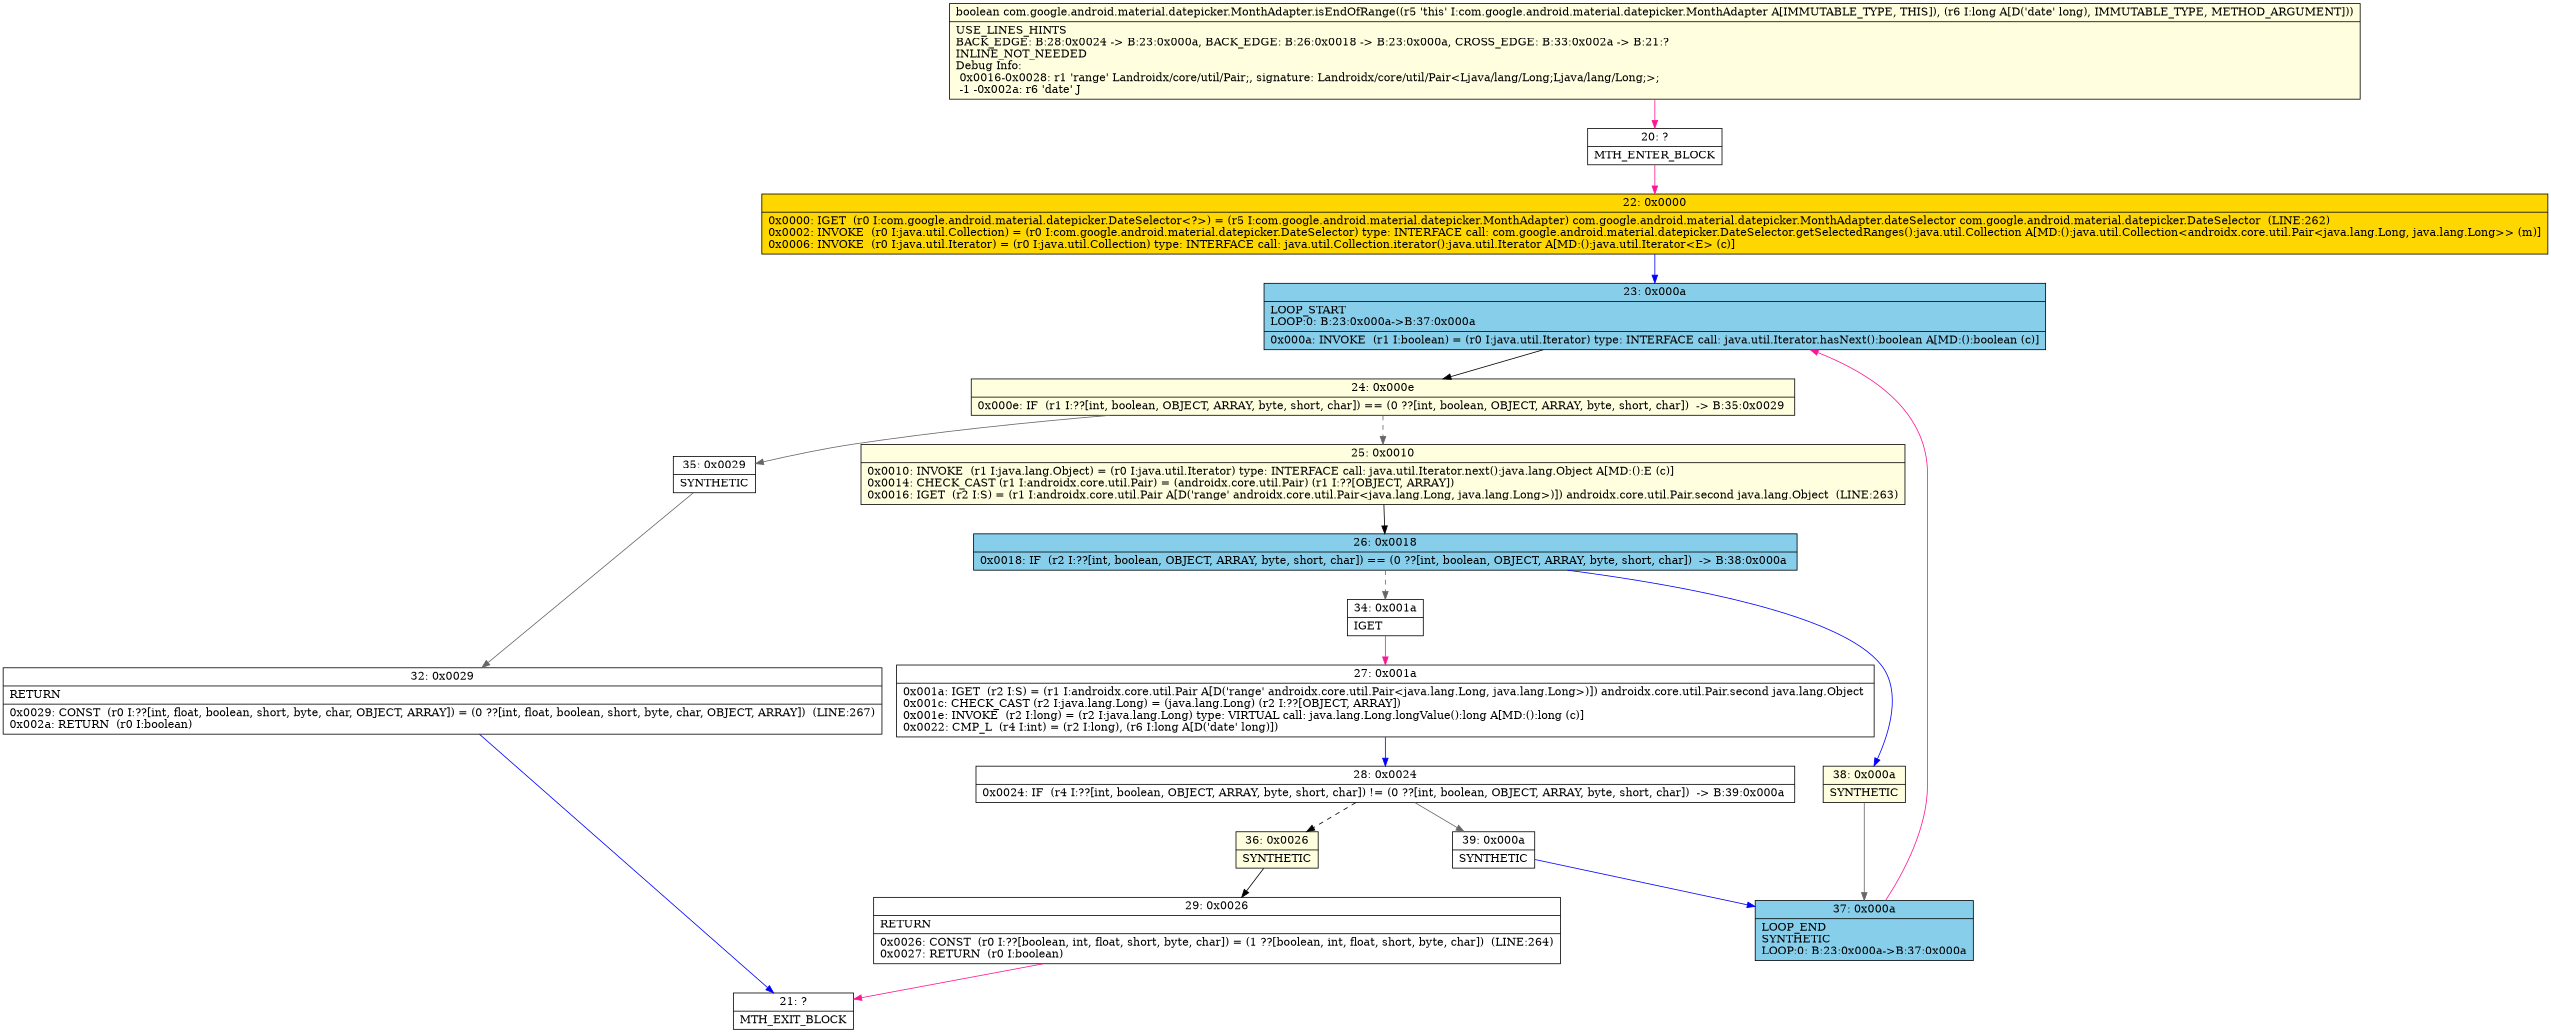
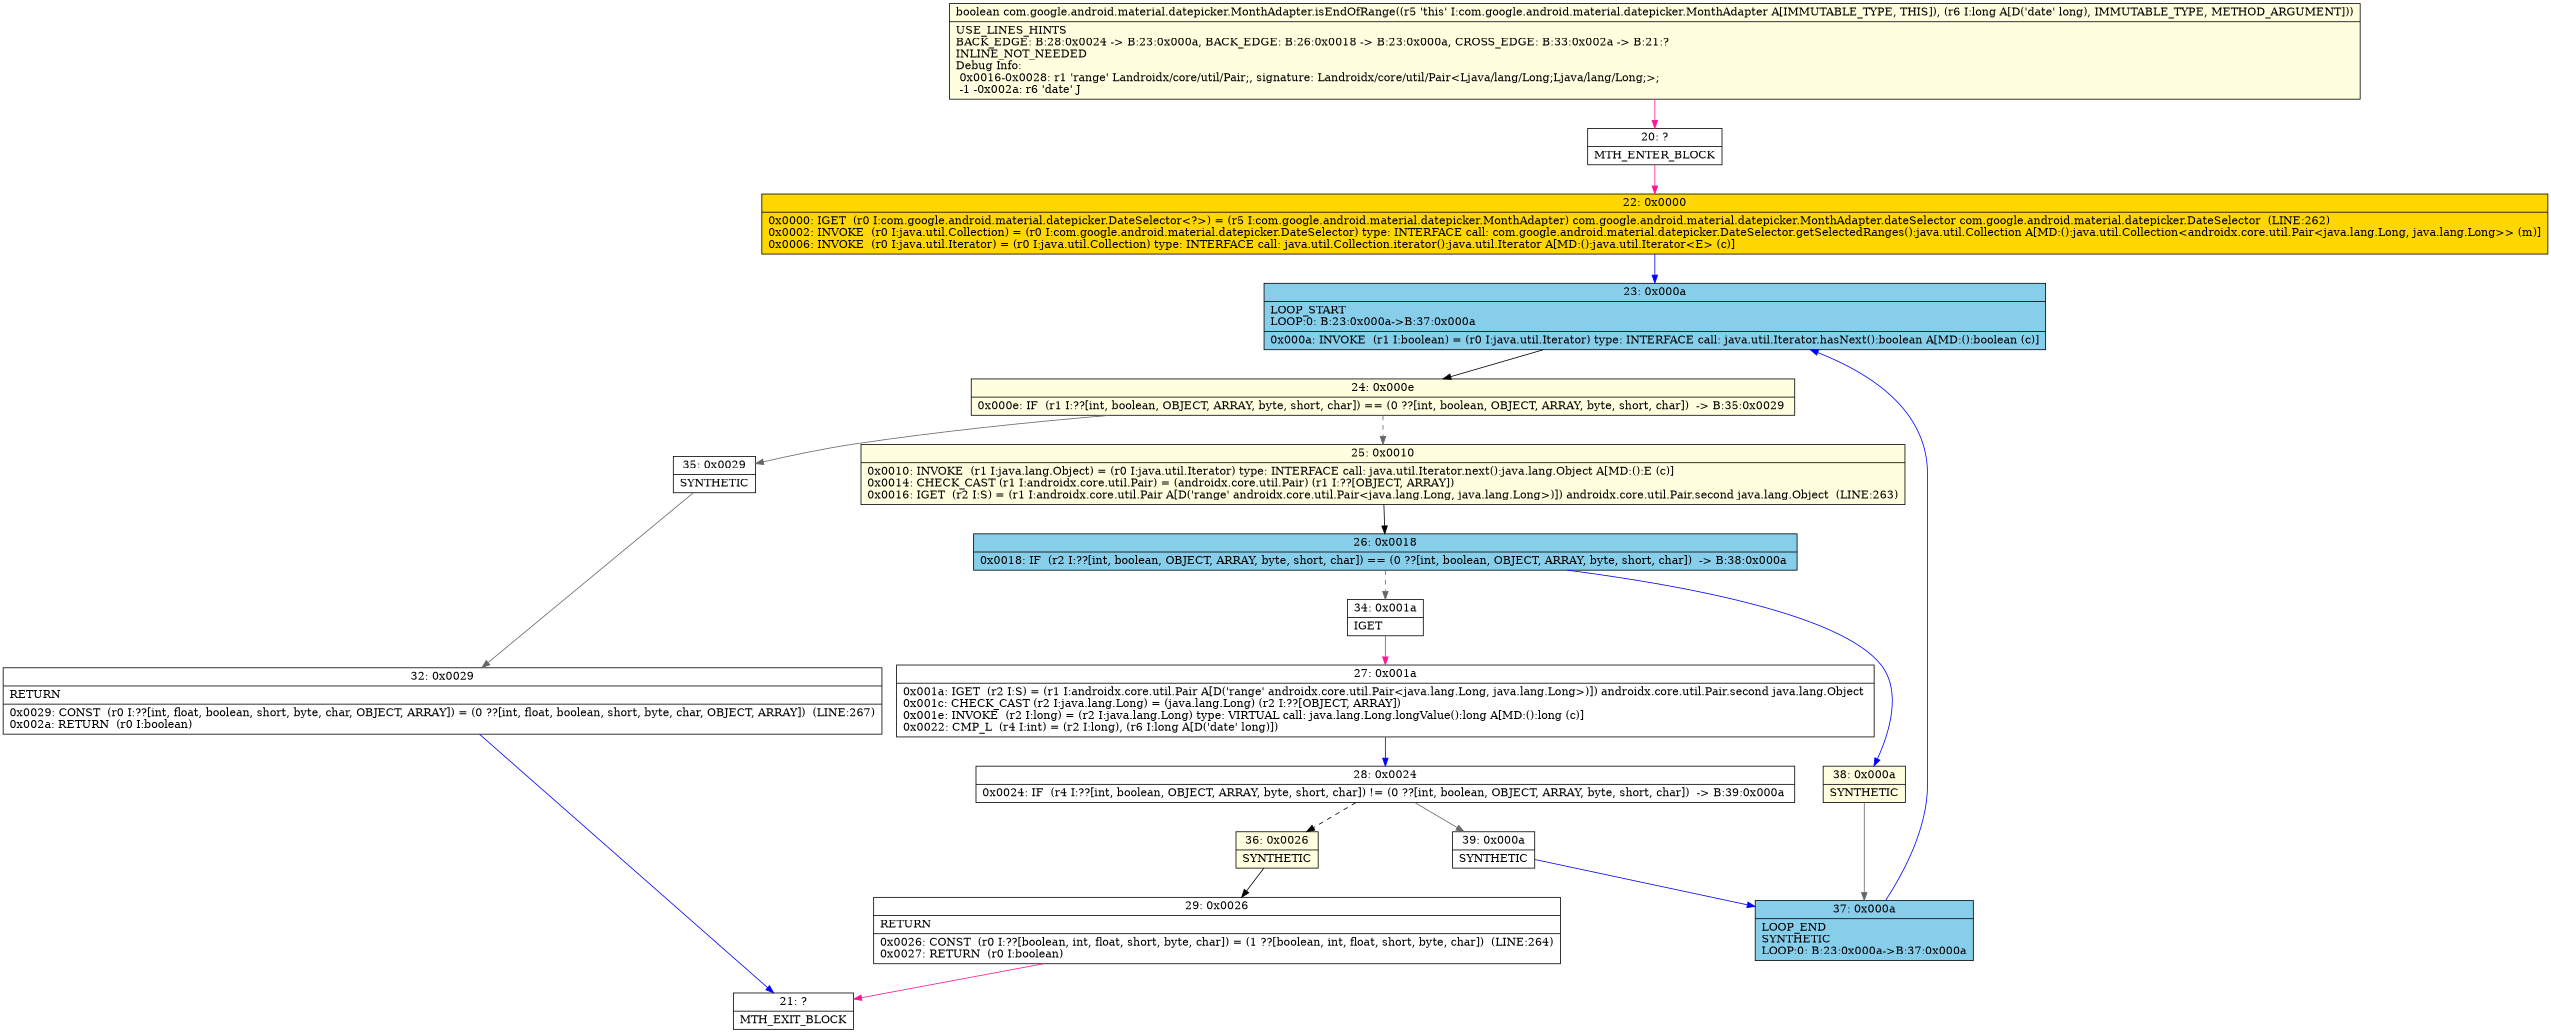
(1927, 604) -> (1927, 604)
